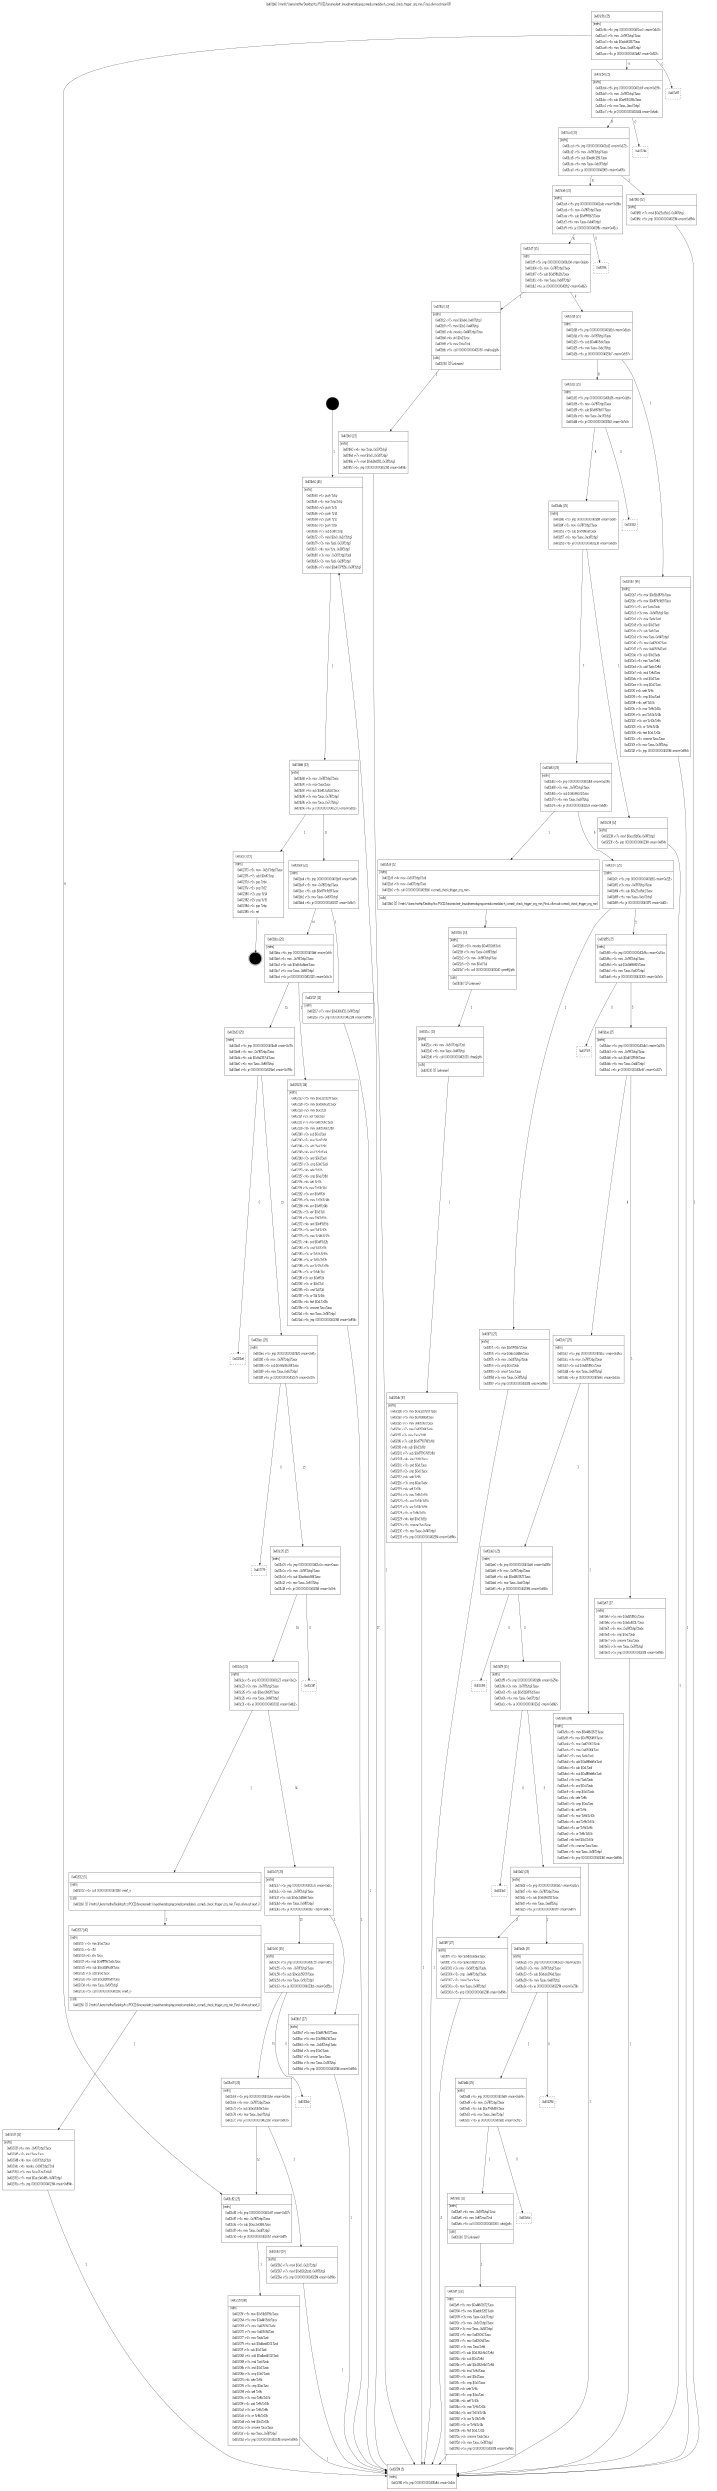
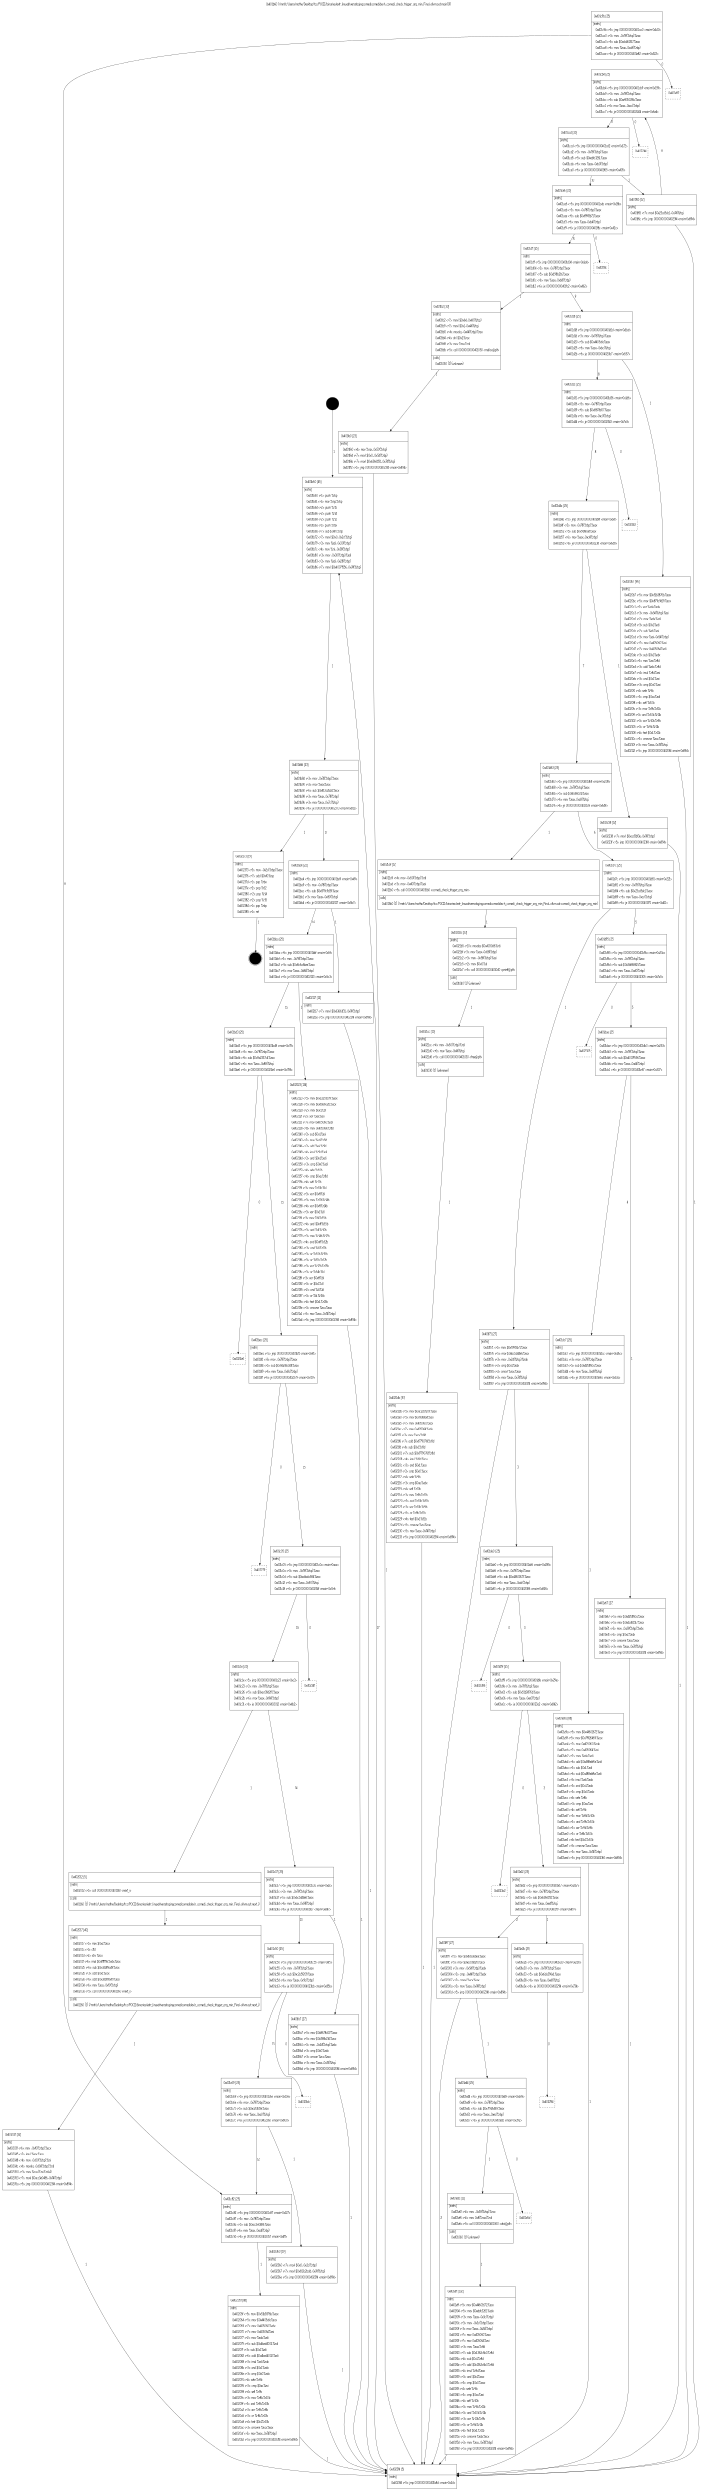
(627, 64) -> (657, 156)
(553, 1464) -> (516, 1467)
(519, 2034) -> (482, 2037)
